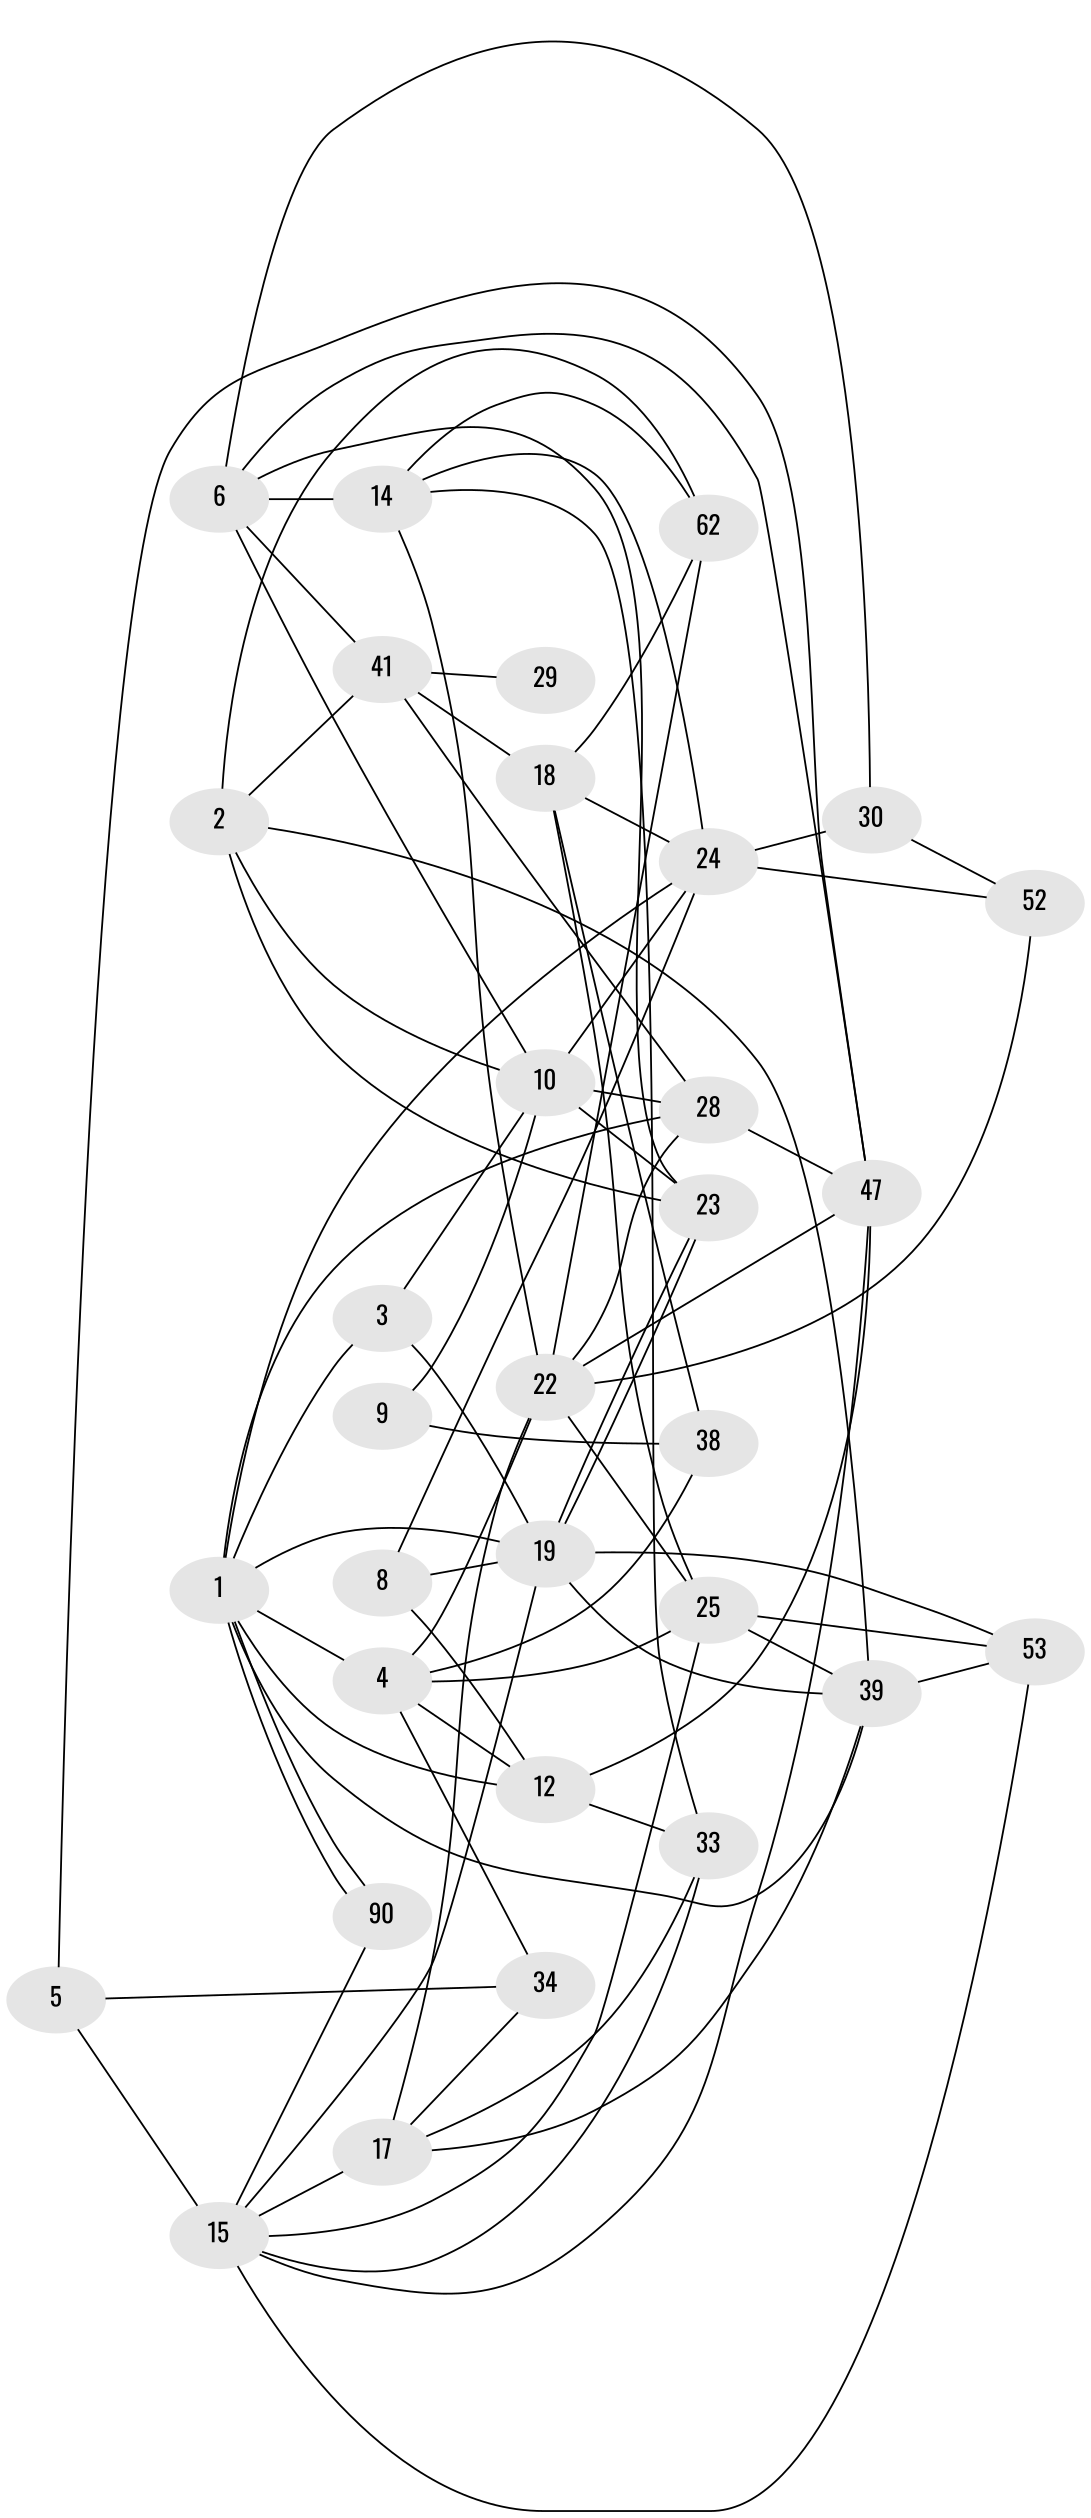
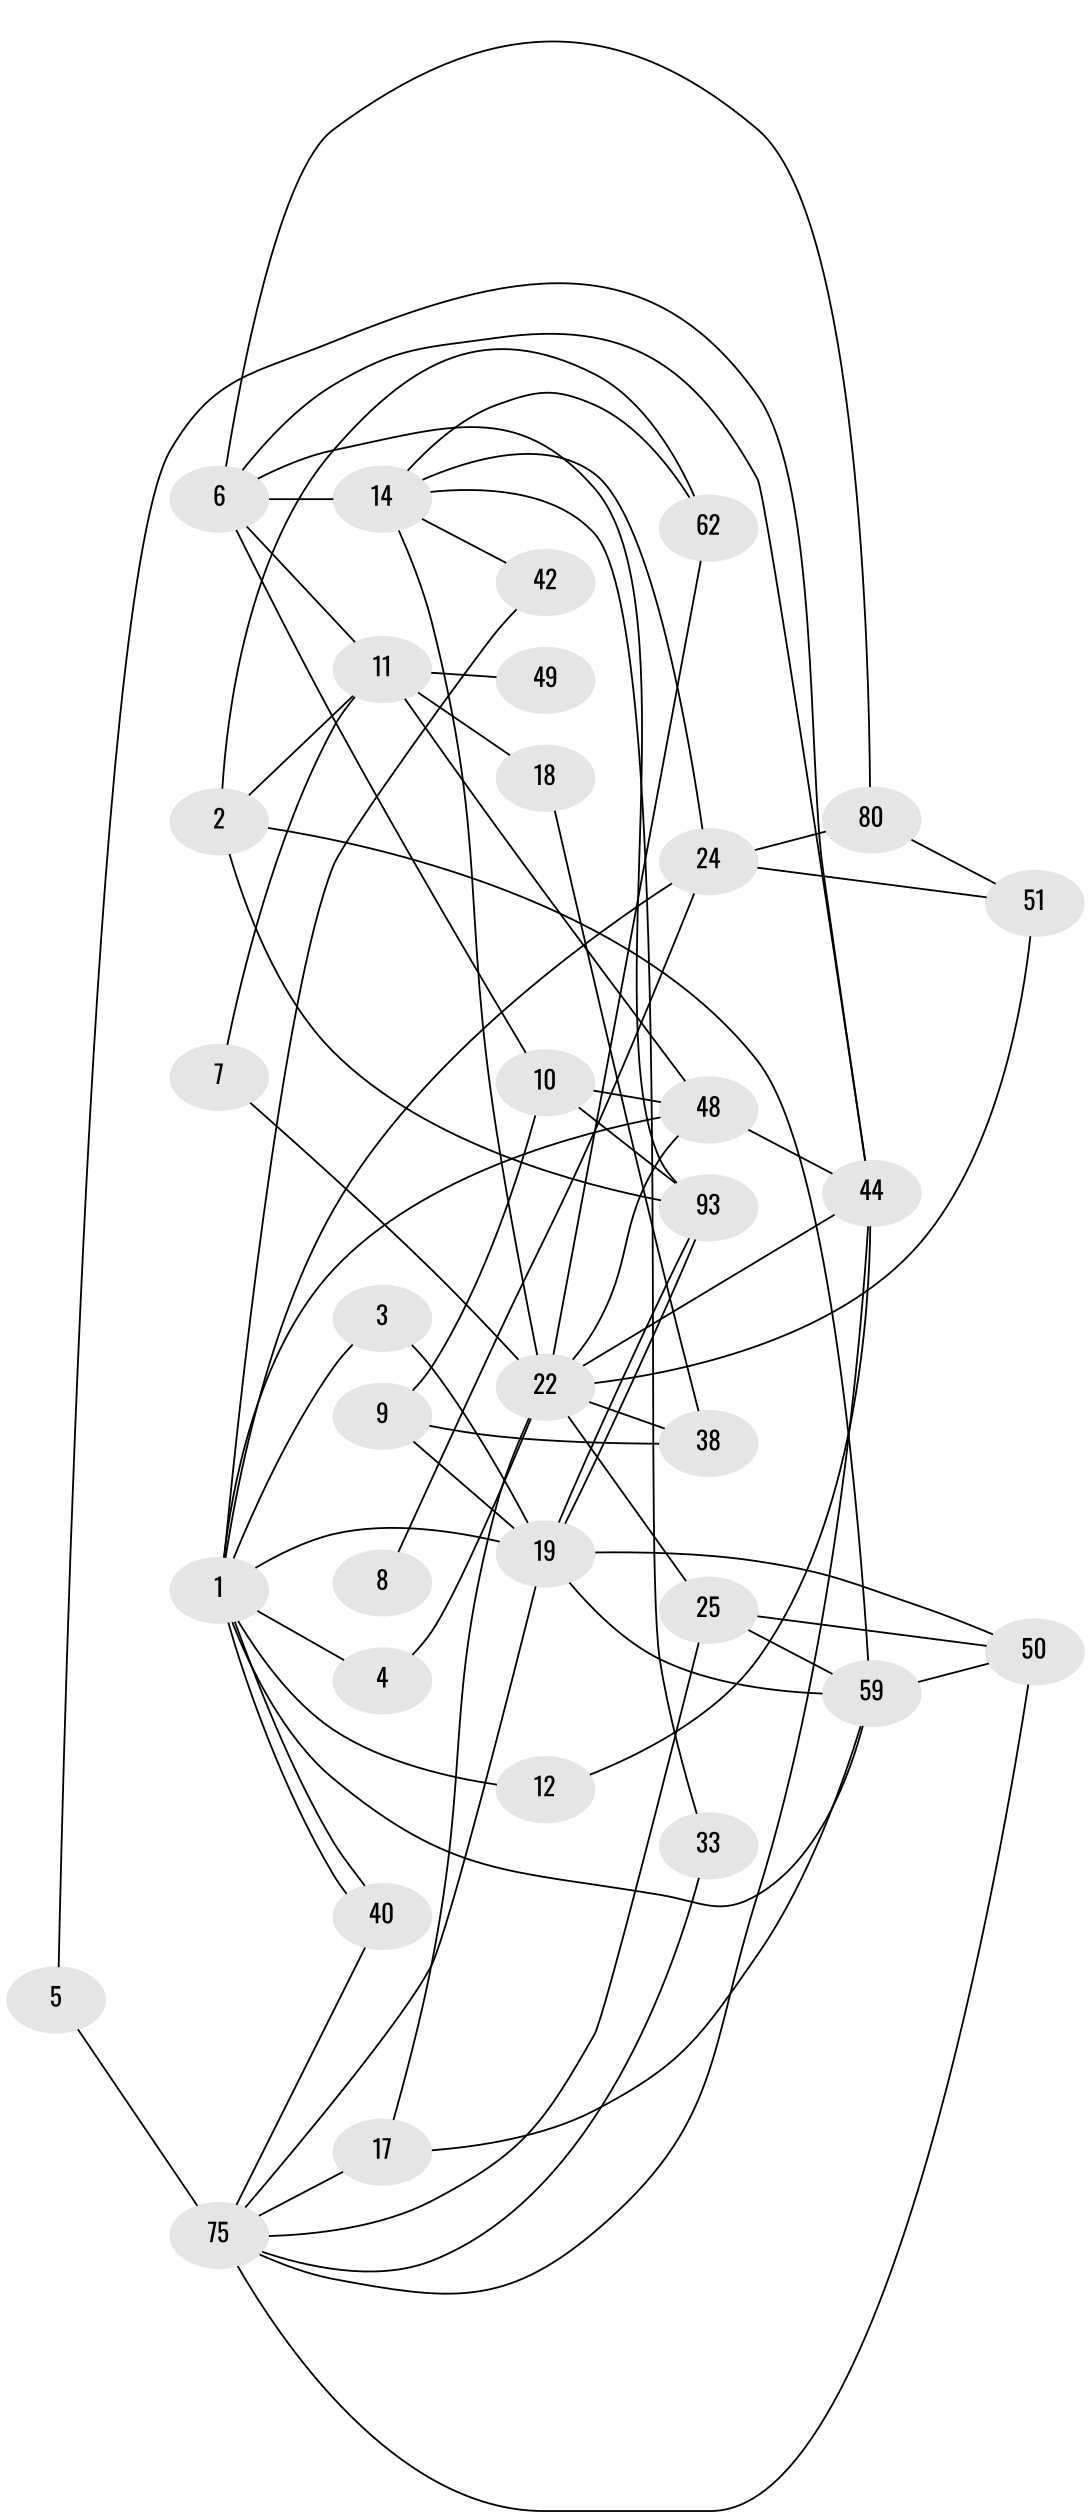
none -> (546, 583)
(651, 640) -> none
(382, 670) -> (382, 670)
(546, 680) -> (546, 680)
(627, 820) -> none
(872, 820) -> (872, 820)
(1035, 903) -> (1035, 903)
(627, 972) -> none
(342, 992) -> none
none -> (219, 1077)
(709, 1110) -> (709, 1110)
(612, 1178) -> none
(872, 1193) -> (872, 1193)
(464, 1201) -> none
(709, 1208) -> (709, 1208)
(451, 1571) -> (464, 1485)
(580, 1613) -> (629, 1416)
(1035, 1652) -> (1035, 1652)
(555, 1671) -> none
(479, 1694) -> none
(872, 1694) -> (872, 1694)
(471, 1740) -> none
(627, 1818) -> none
(382, 1917) -> (382, 1917)
(546, 1985) -> none
(569, 2057) -> none
(219, 2236) -> (219, 2236)
